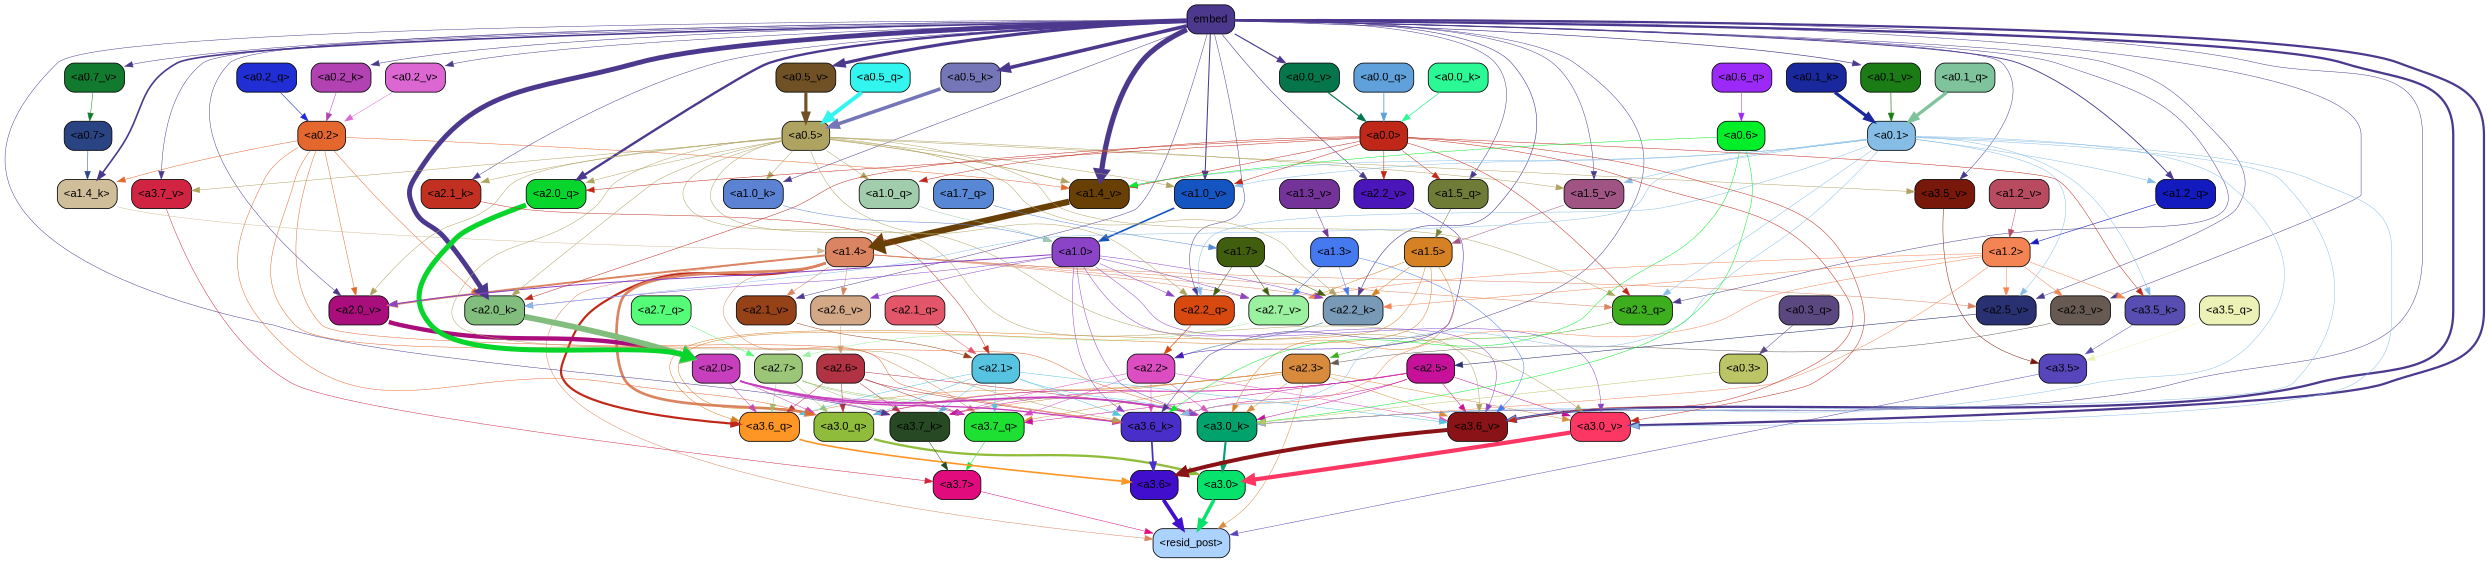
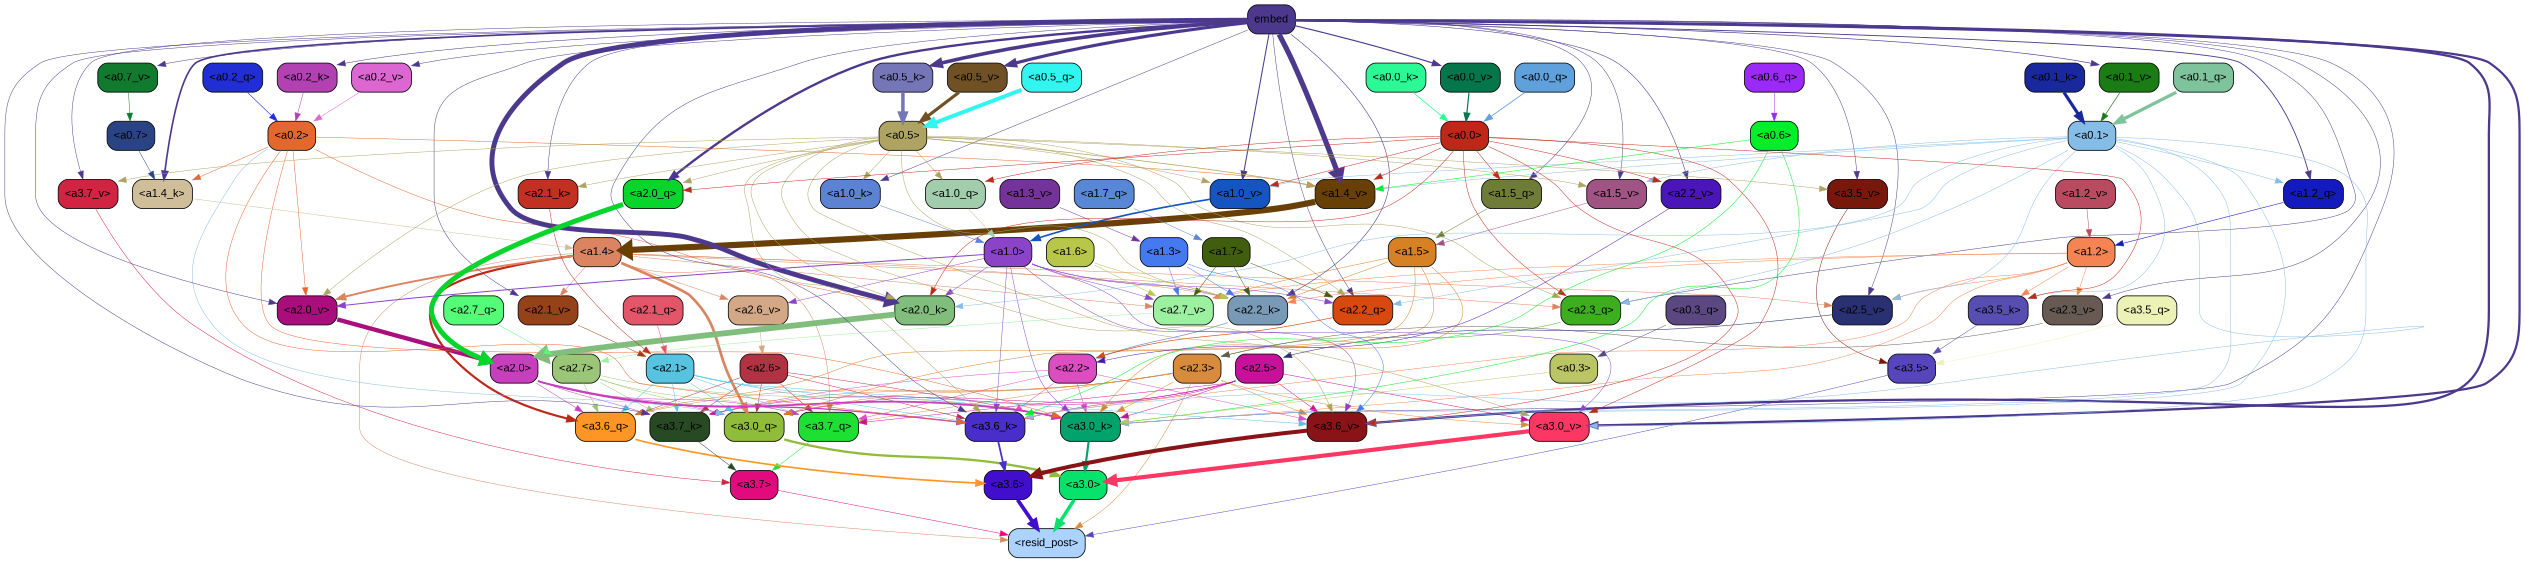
none -> (1070, 252)
(424, 389) -> (337, 378)
